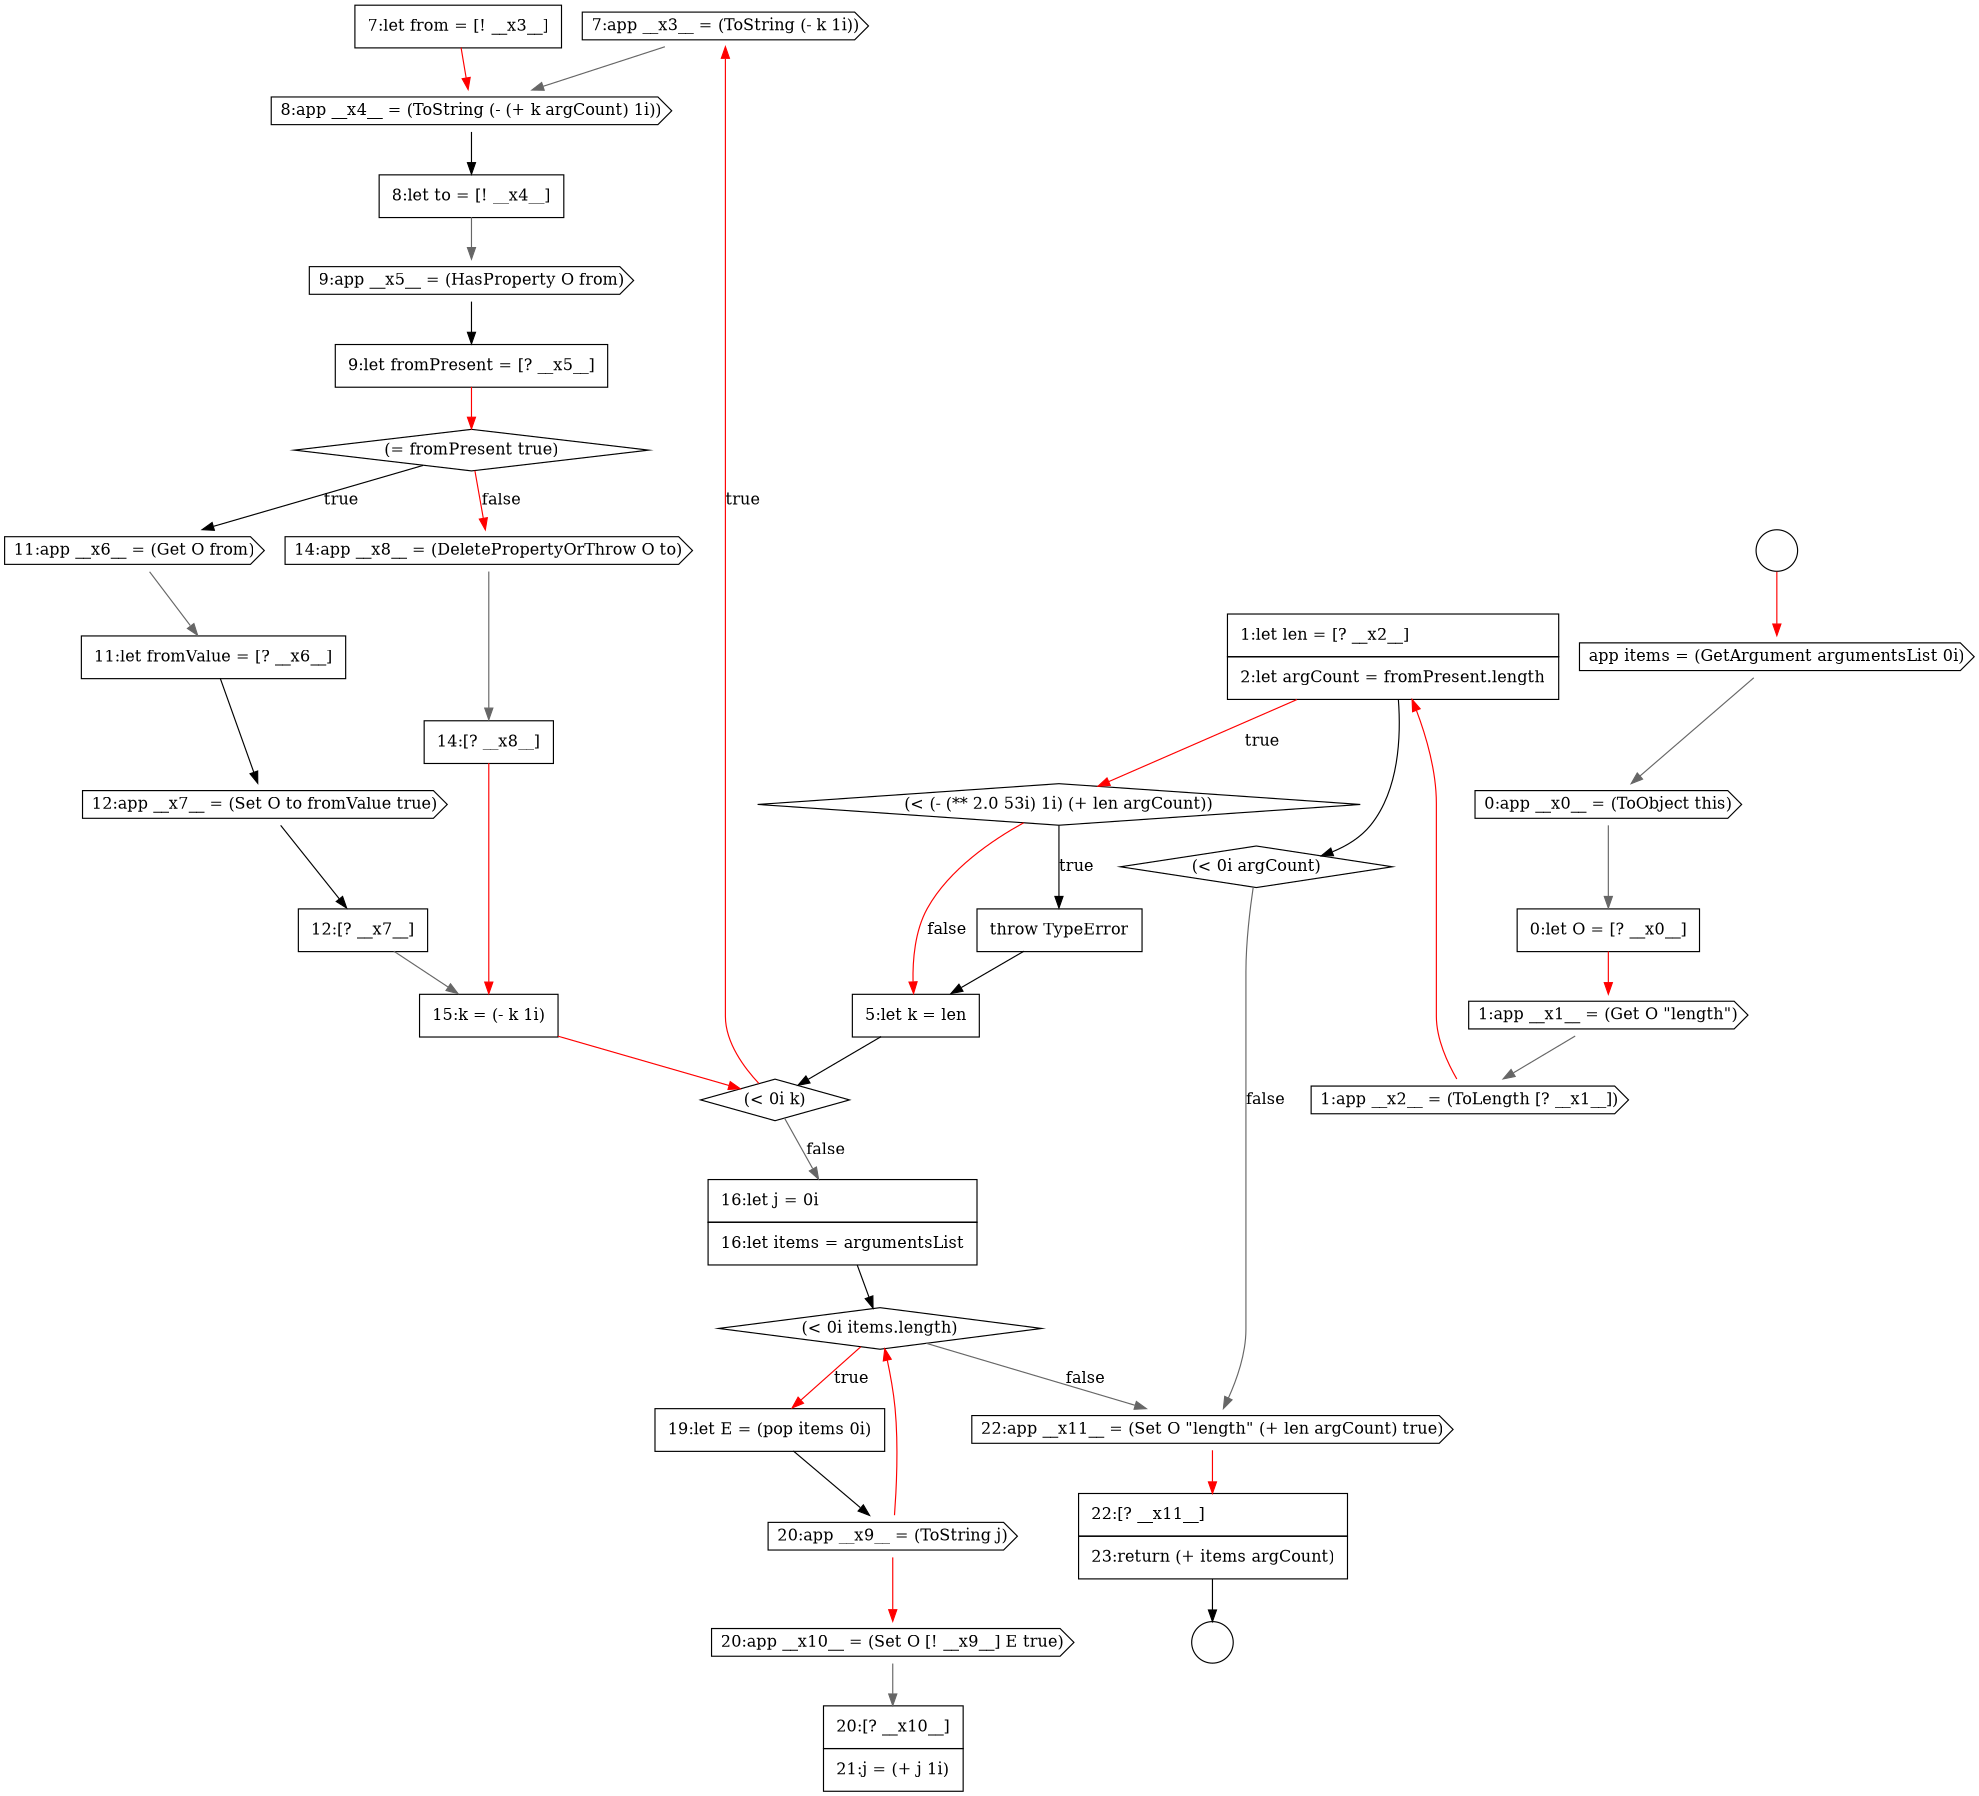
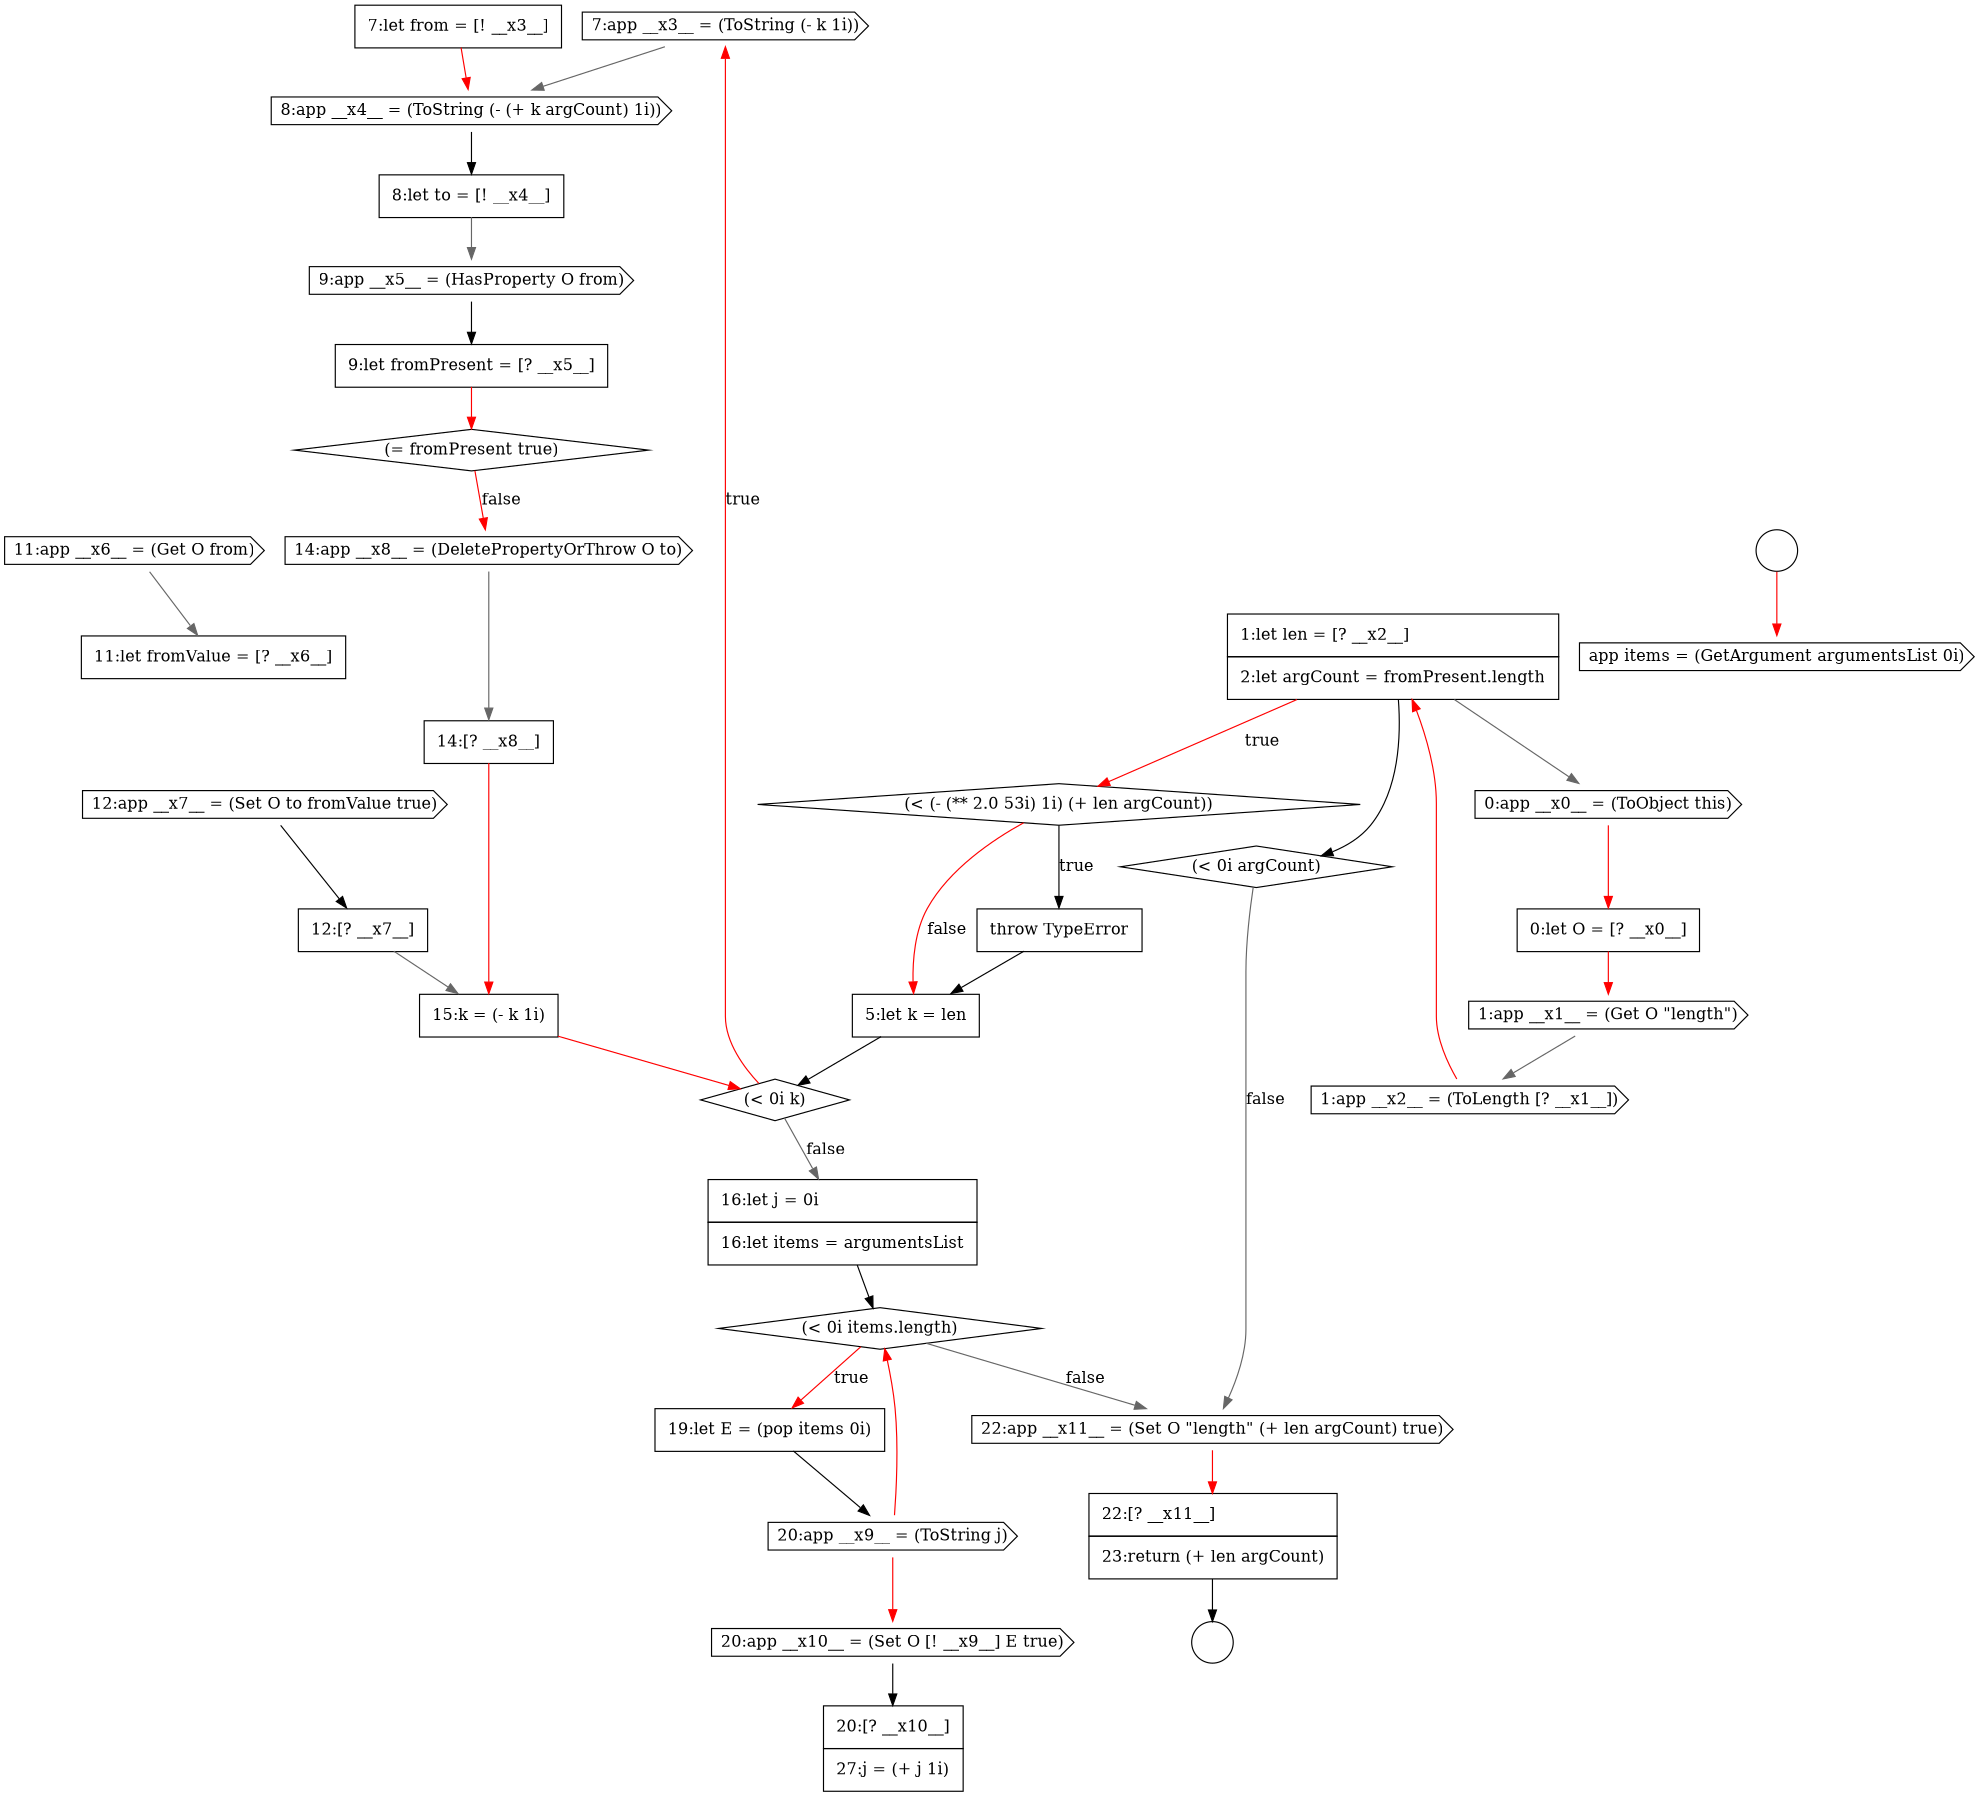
(318, 496) -> none
(237, 725) -> none
(1697, 727) -> (1512, 738)
(1608, 861) -> (1608, 861)
(1213, 1557) -> (1213, 1557)
(893, 1679) -> (893, 1679)
(893, 1769) -> (893, 1769)
